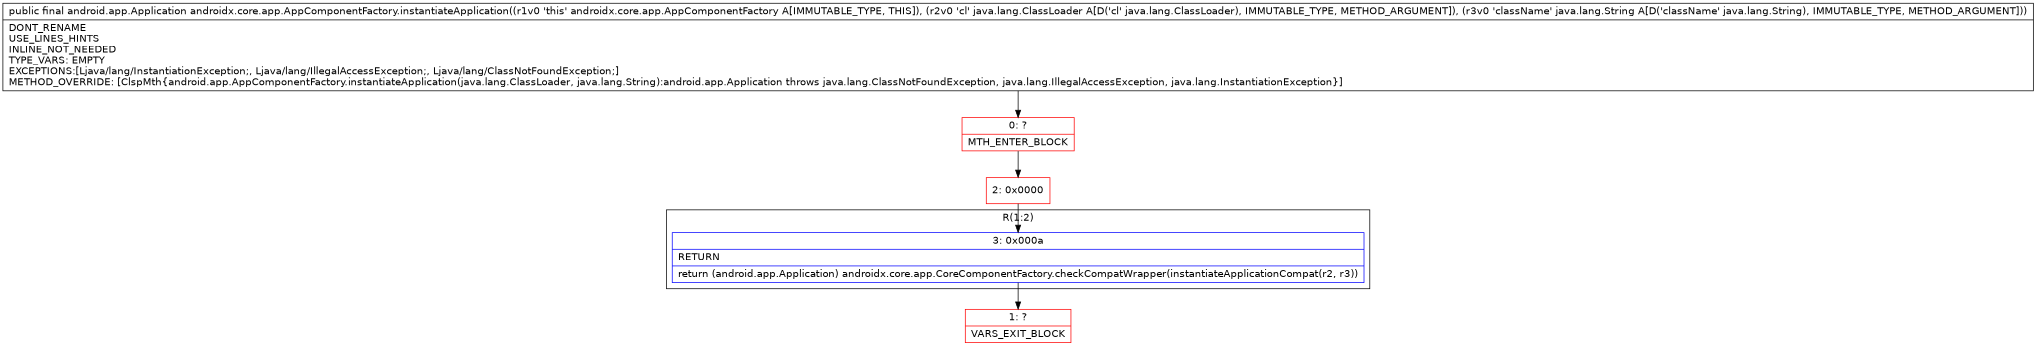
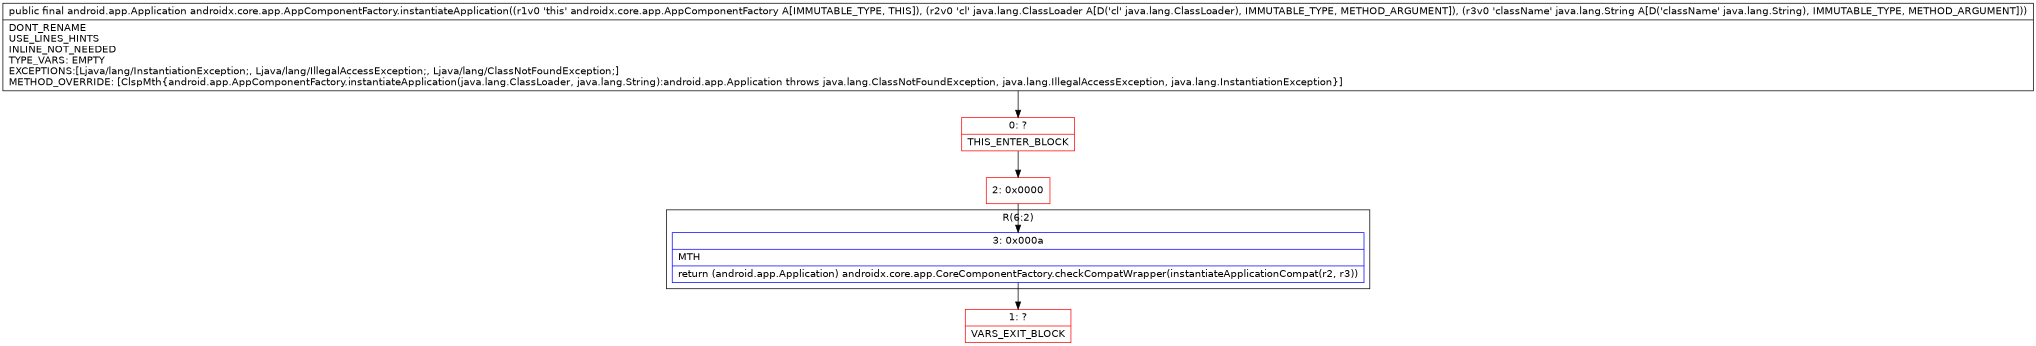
(1018, 142) -> (1018, 142)
(1018, 218) -> (1018, 218)
(699, 257) -> (689, 257)
